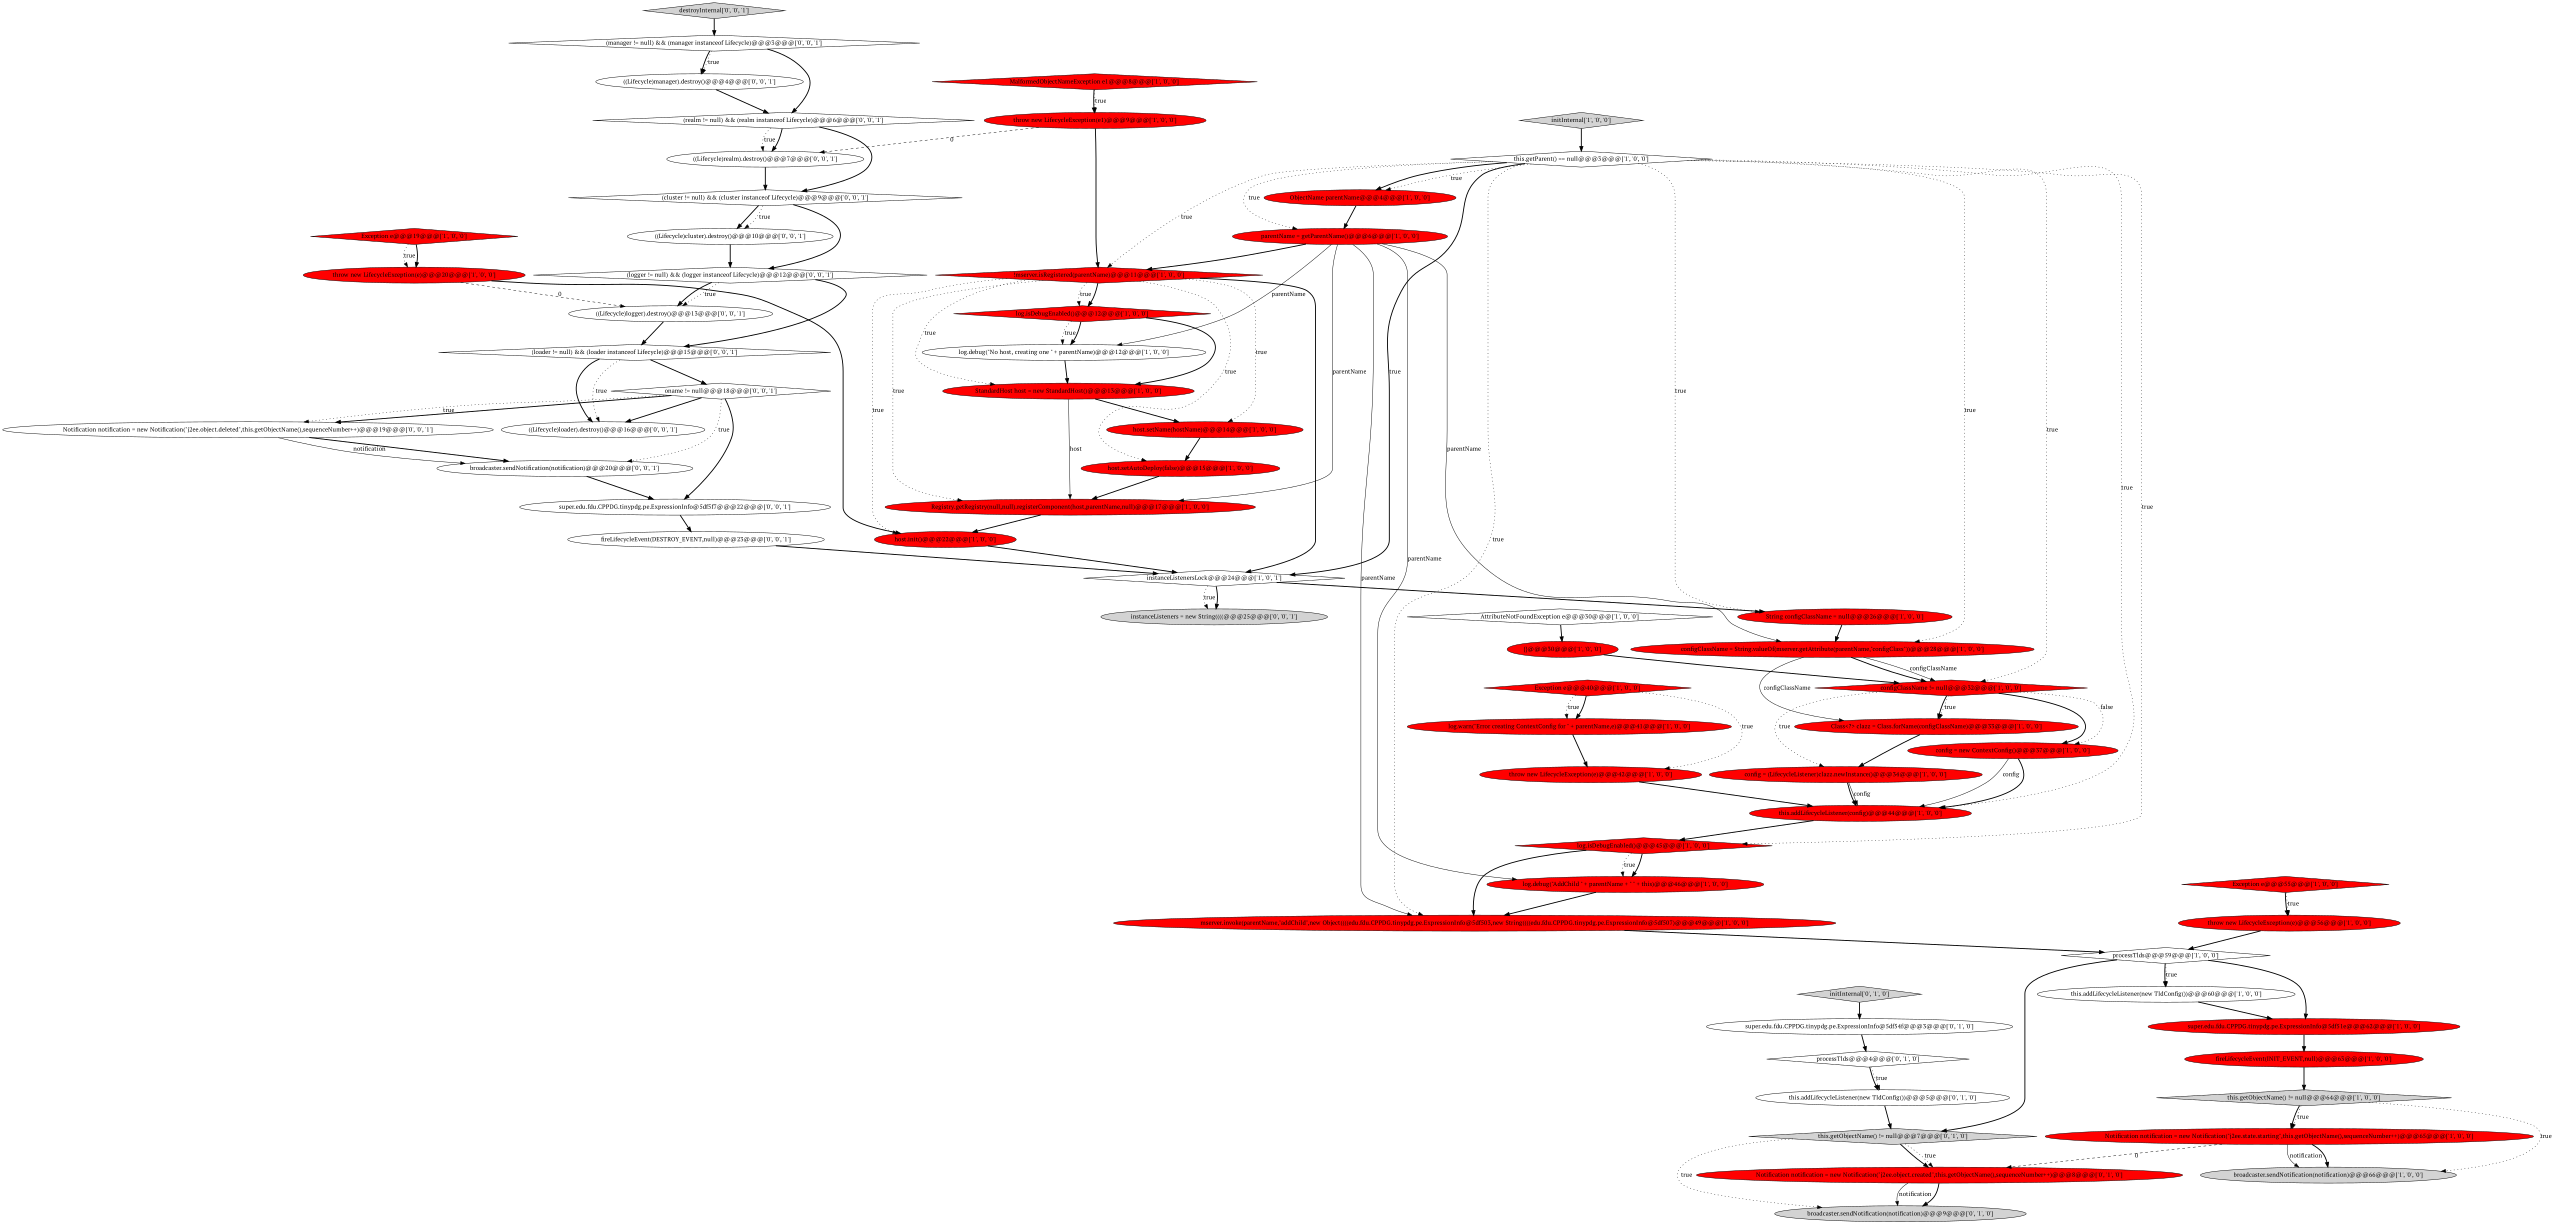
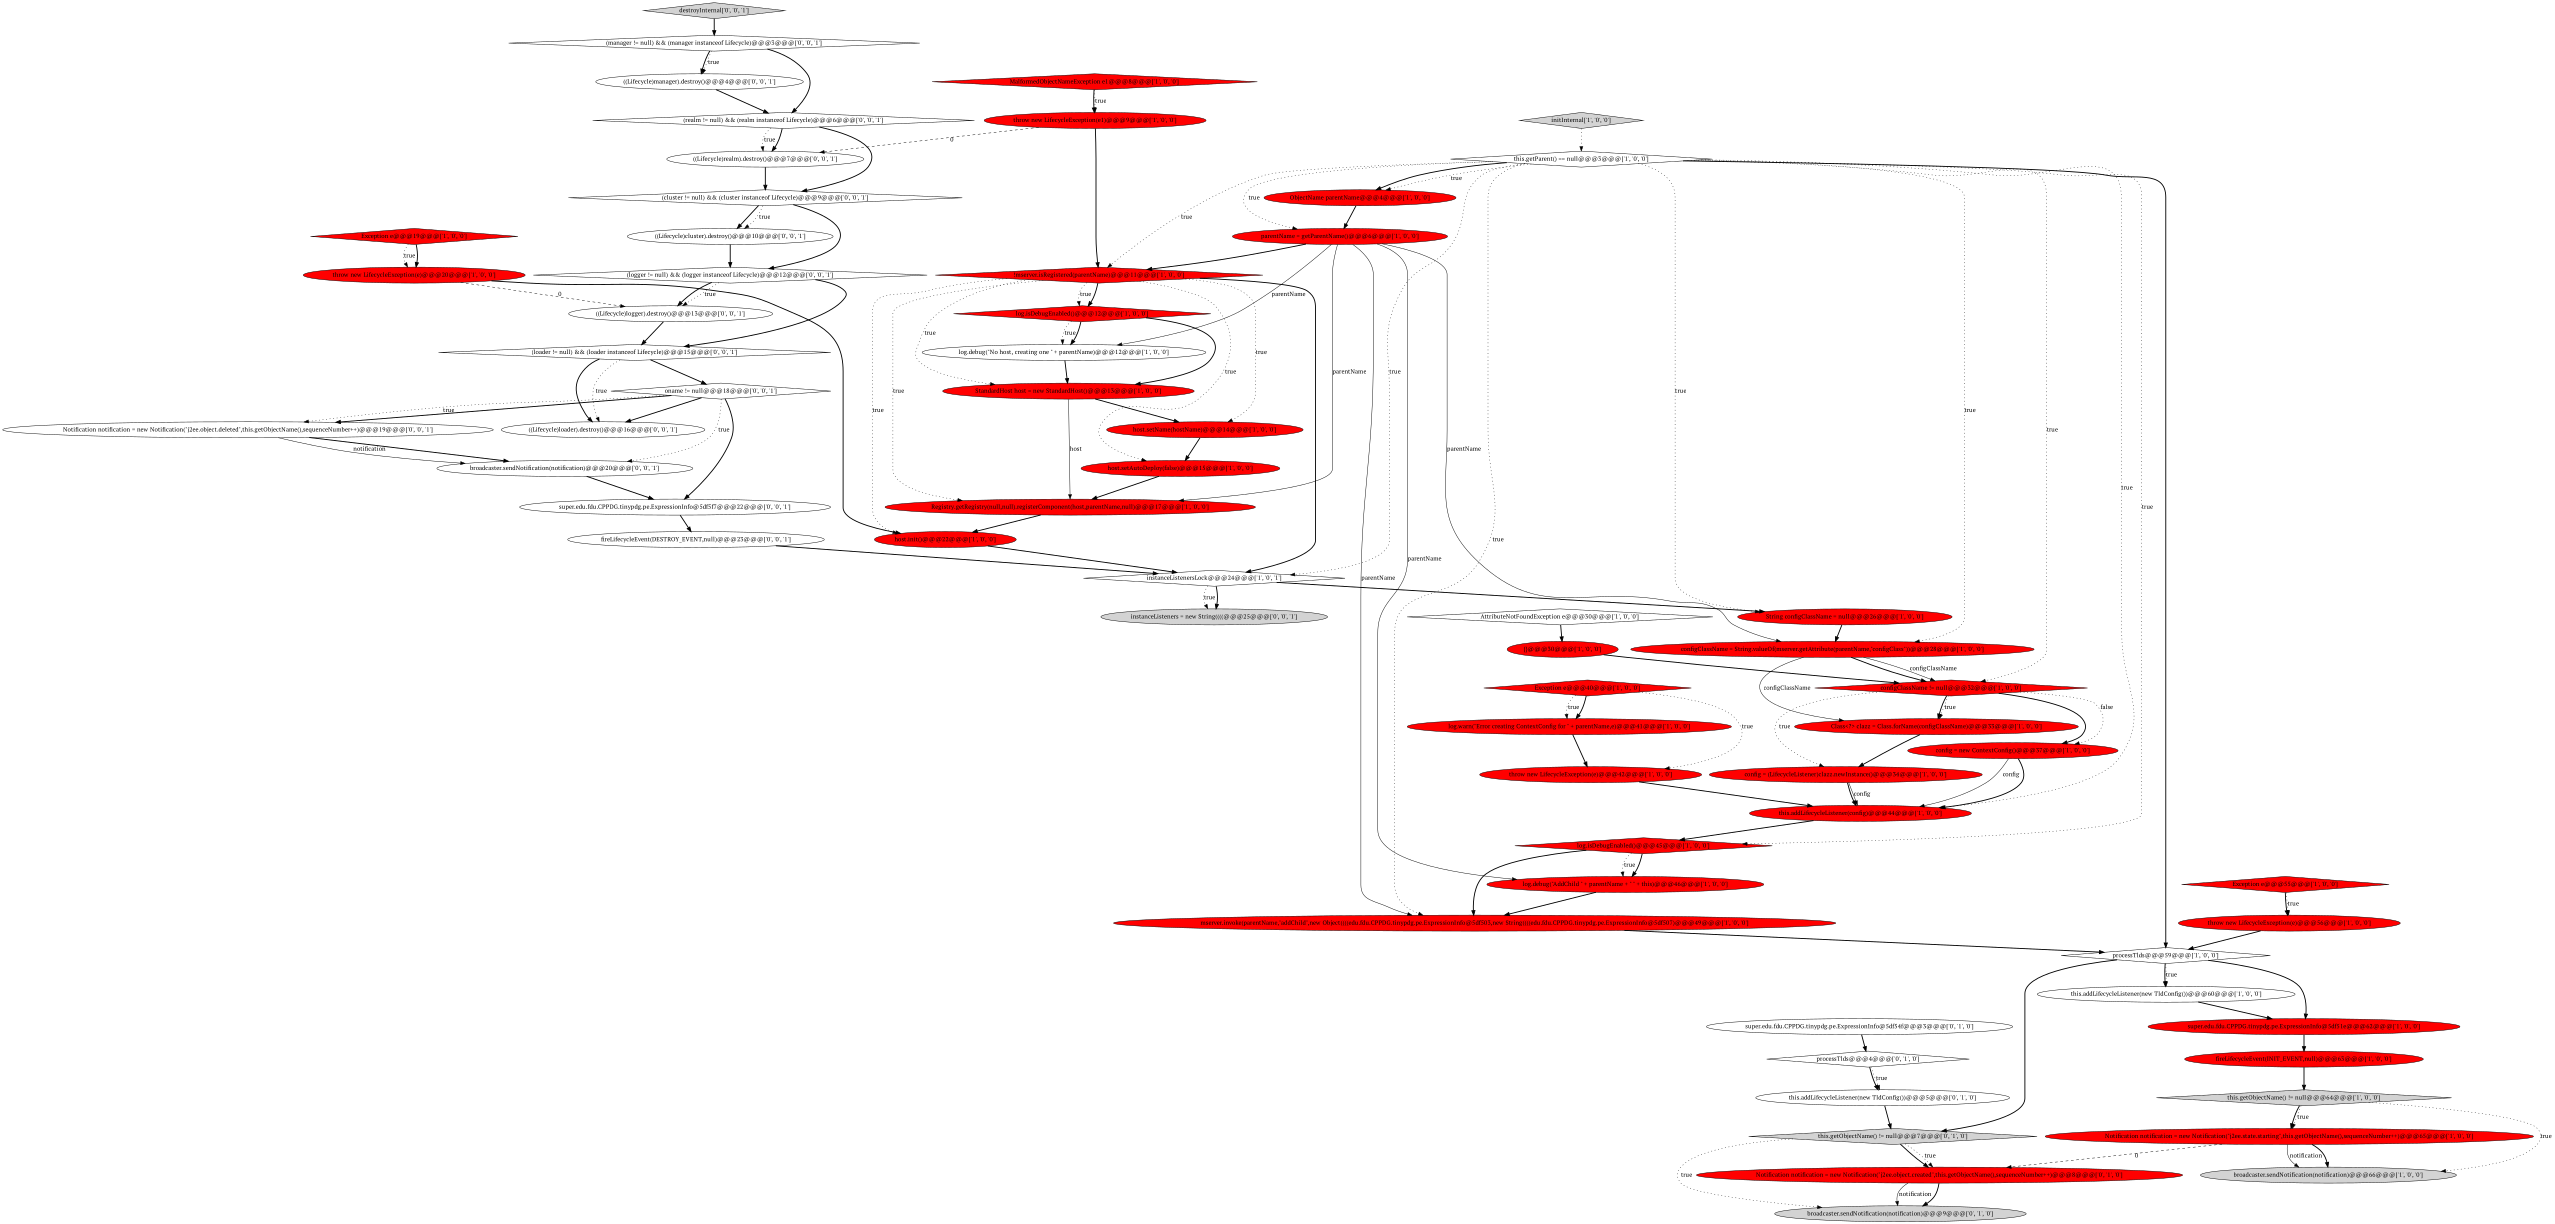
(1581, 138) -> (1581, 138)
none -> (2166, 323)
(1389, 371) -> (1389, 371)
(1860, 994) -> none
